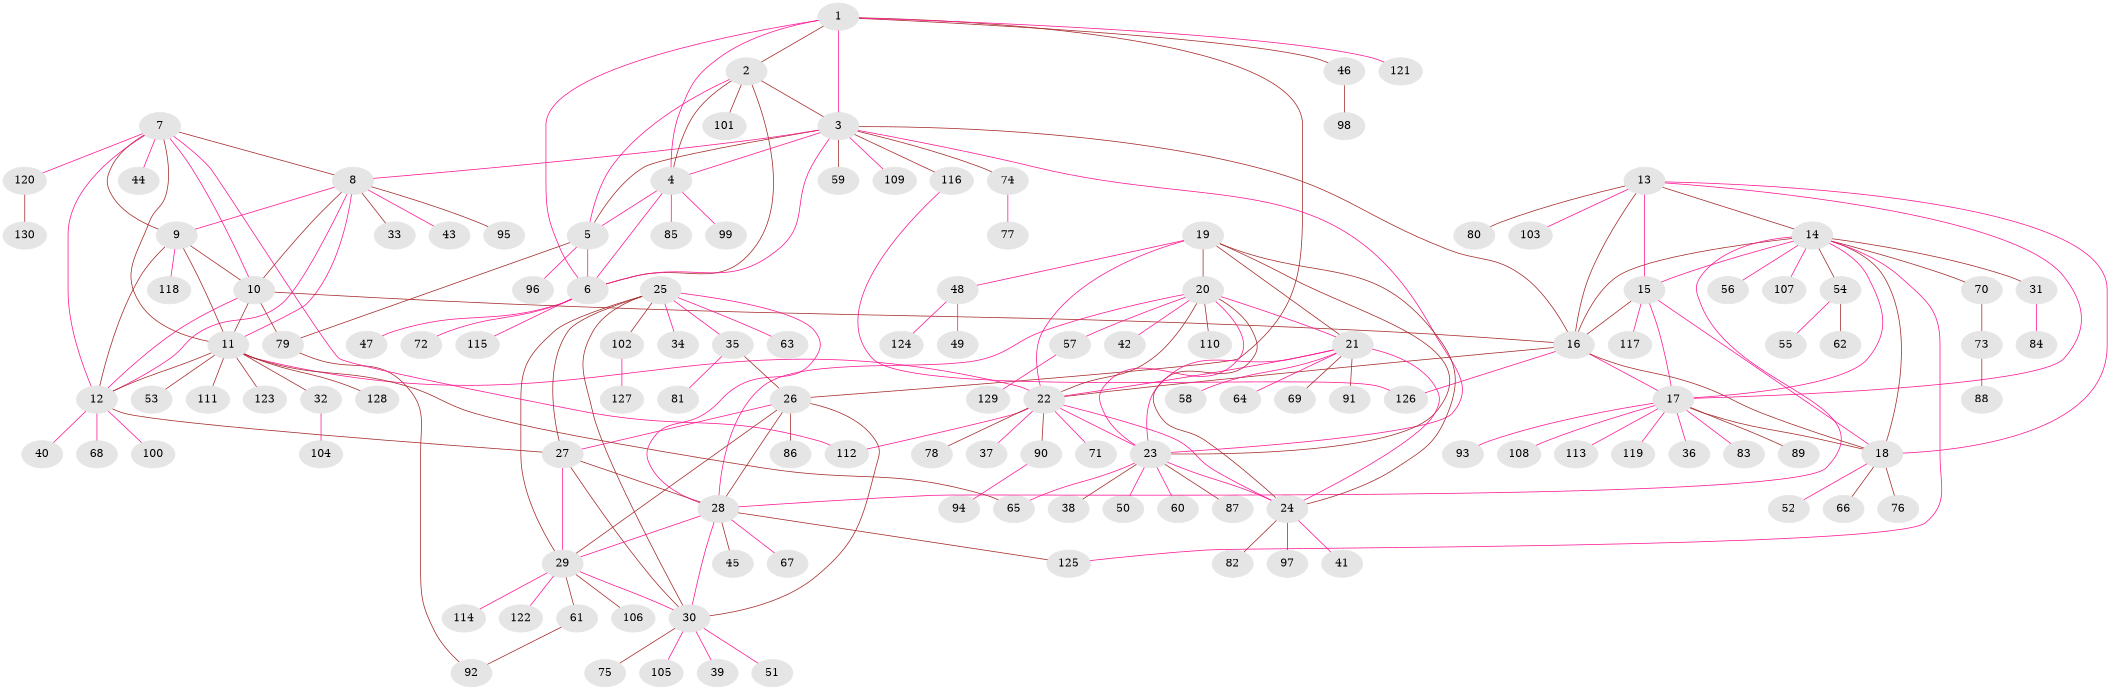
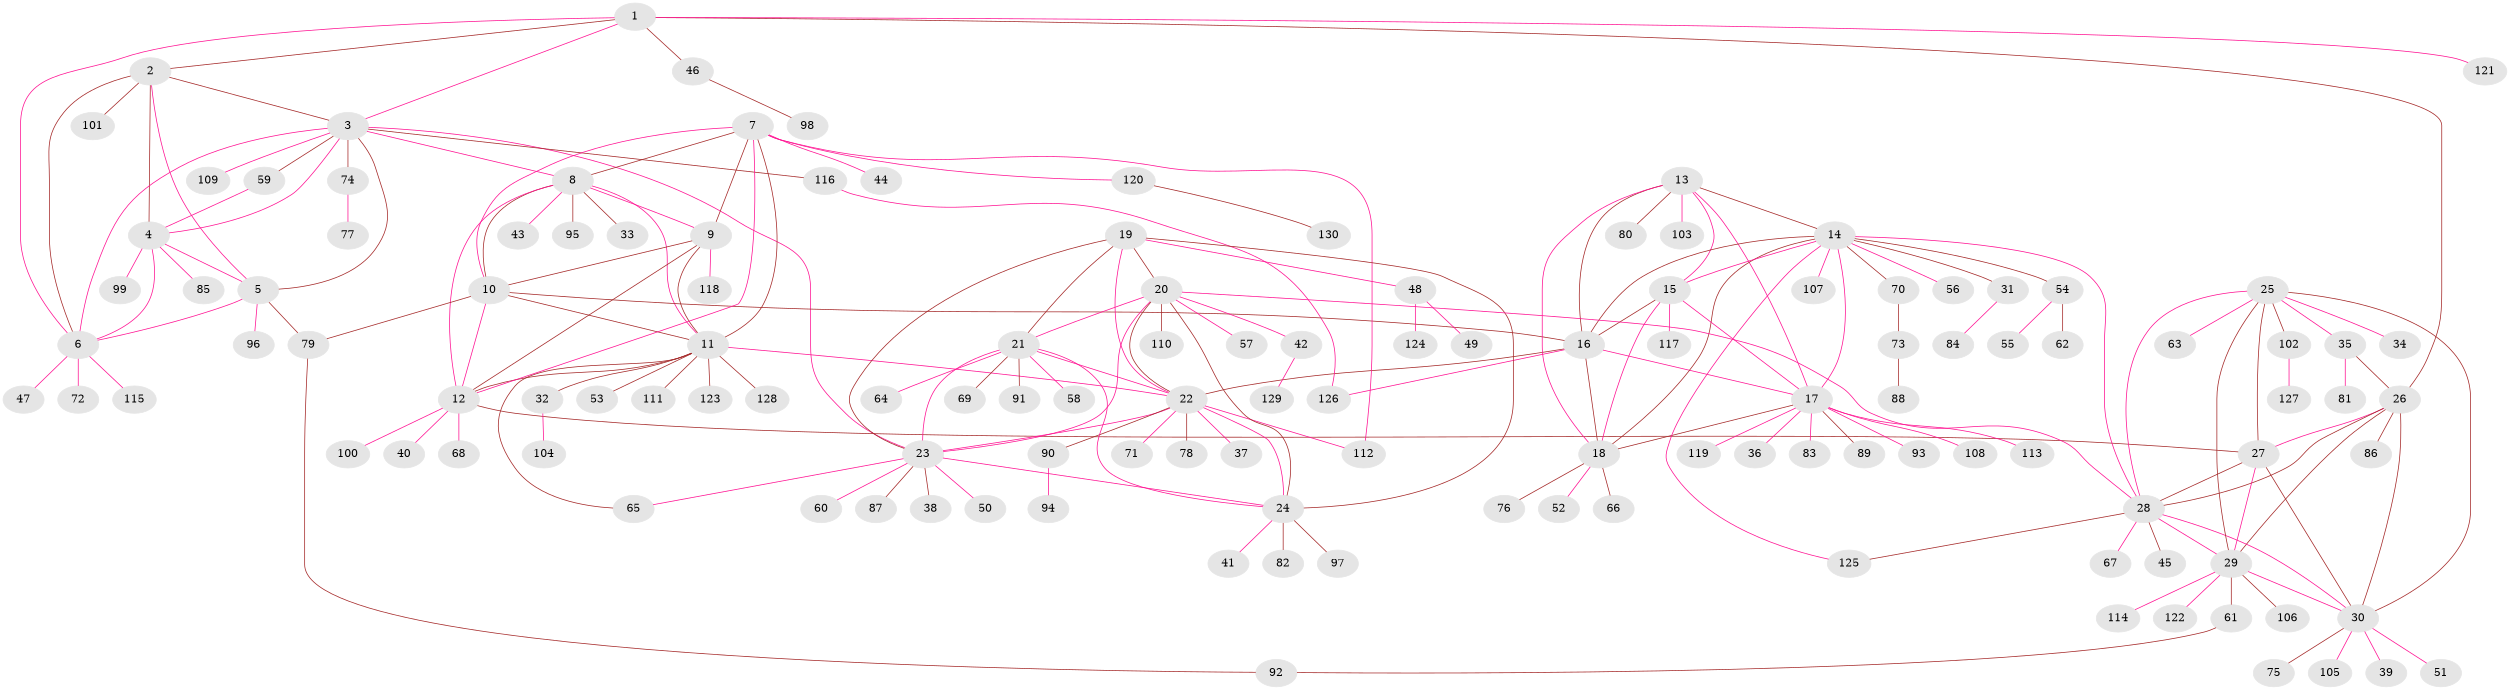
(712, 63) -> (207, 208)
(1237, 163) -> none
(1029, 372) -> (1287, 372)
